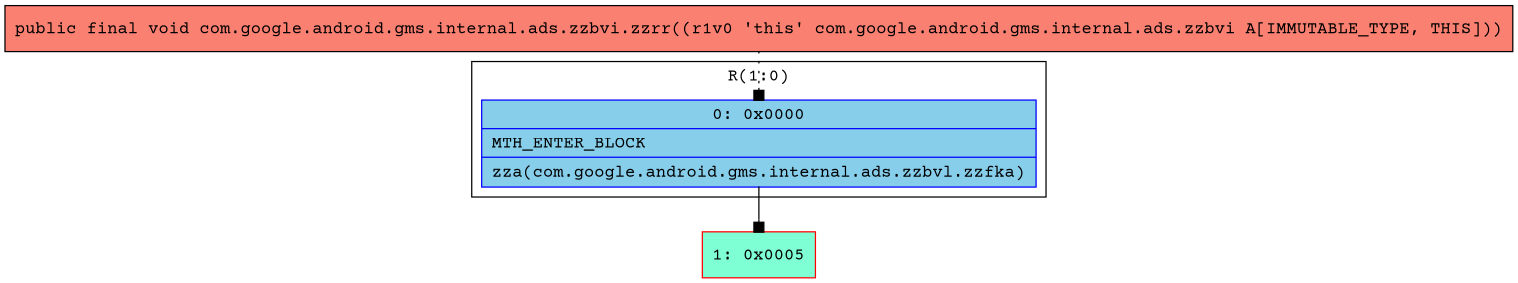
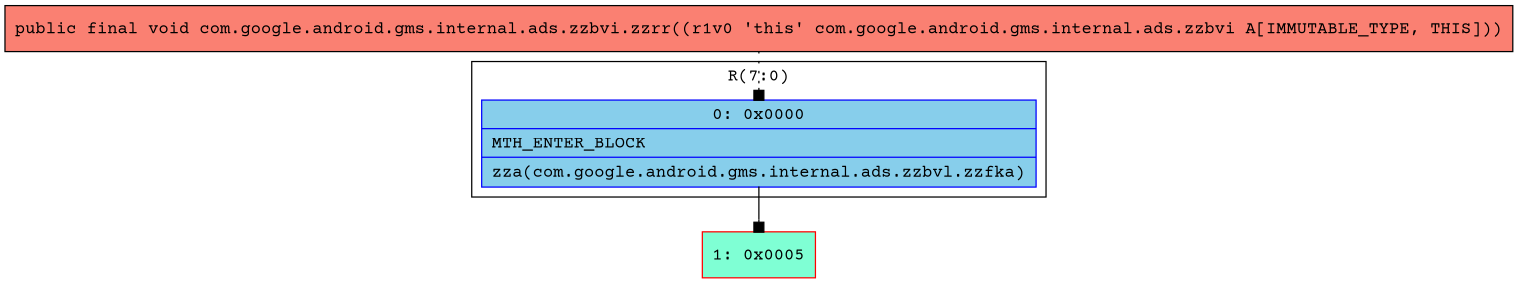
(759, 76) -> (759, 76)
